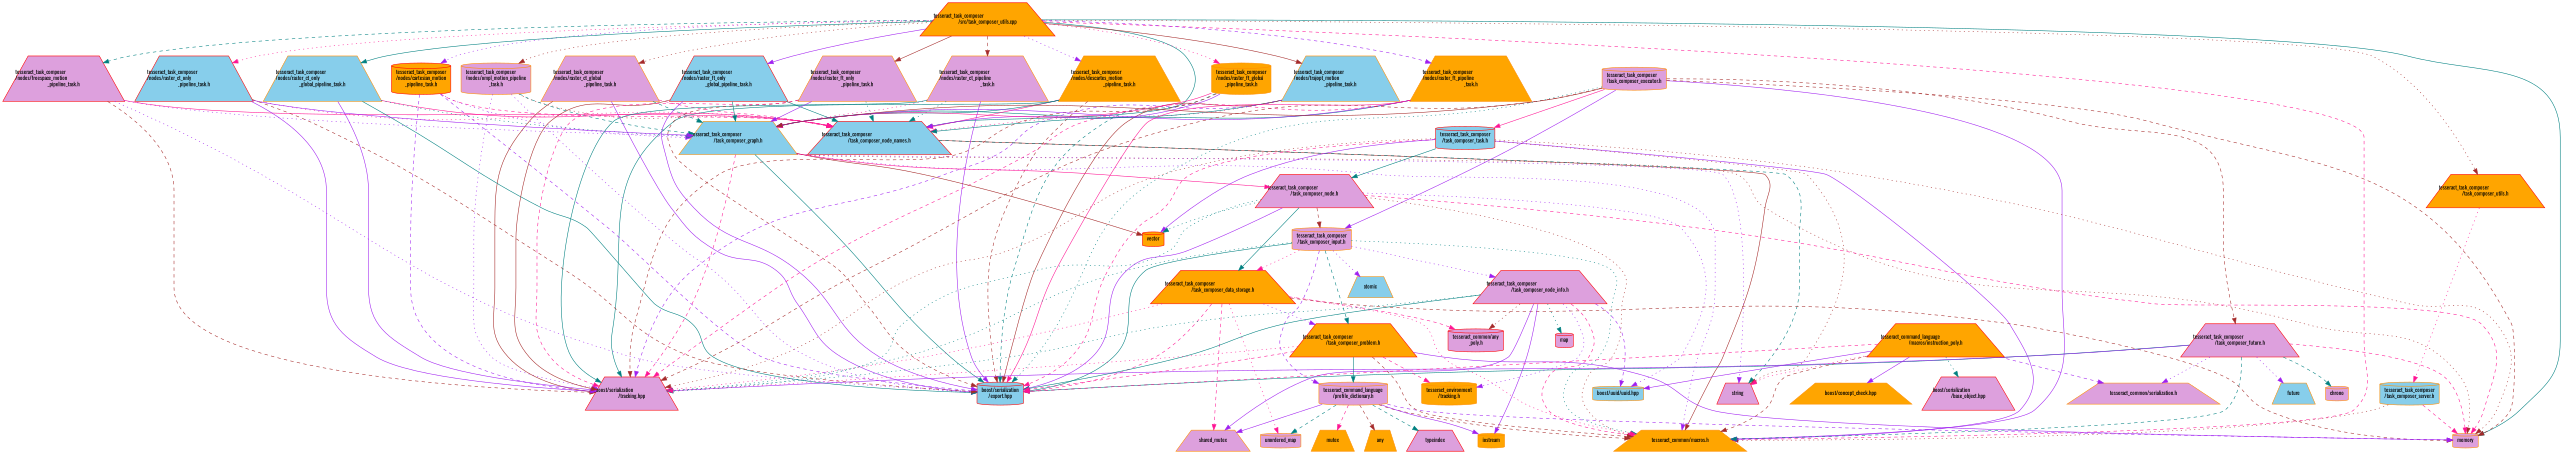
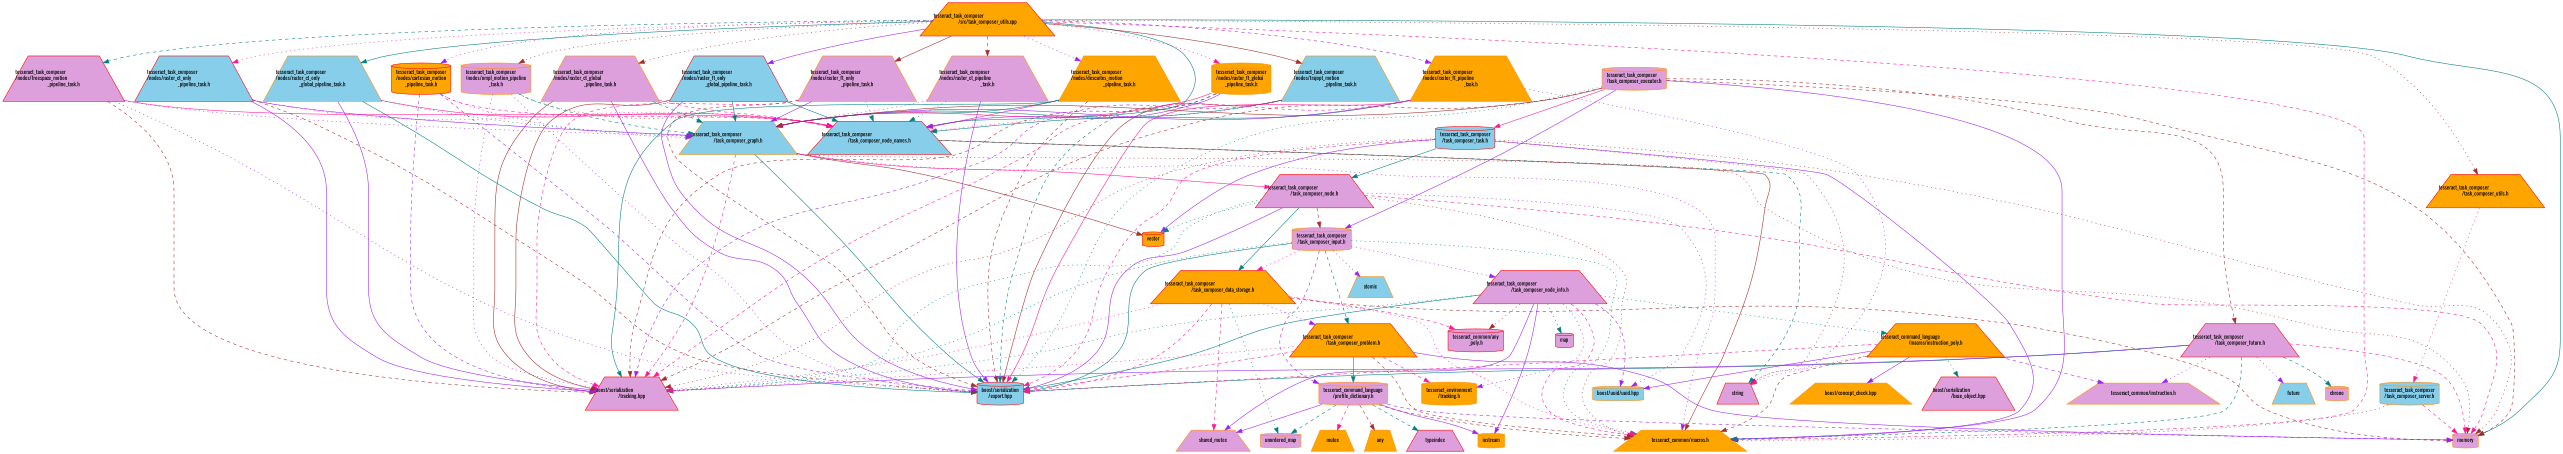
(597, 144) -> none
(1363, 161) -> (1830, 160)
none -> (1734, 313)
(1253, 366) -> (1253, 366)
(2144, 394) -> (2144, 394)
